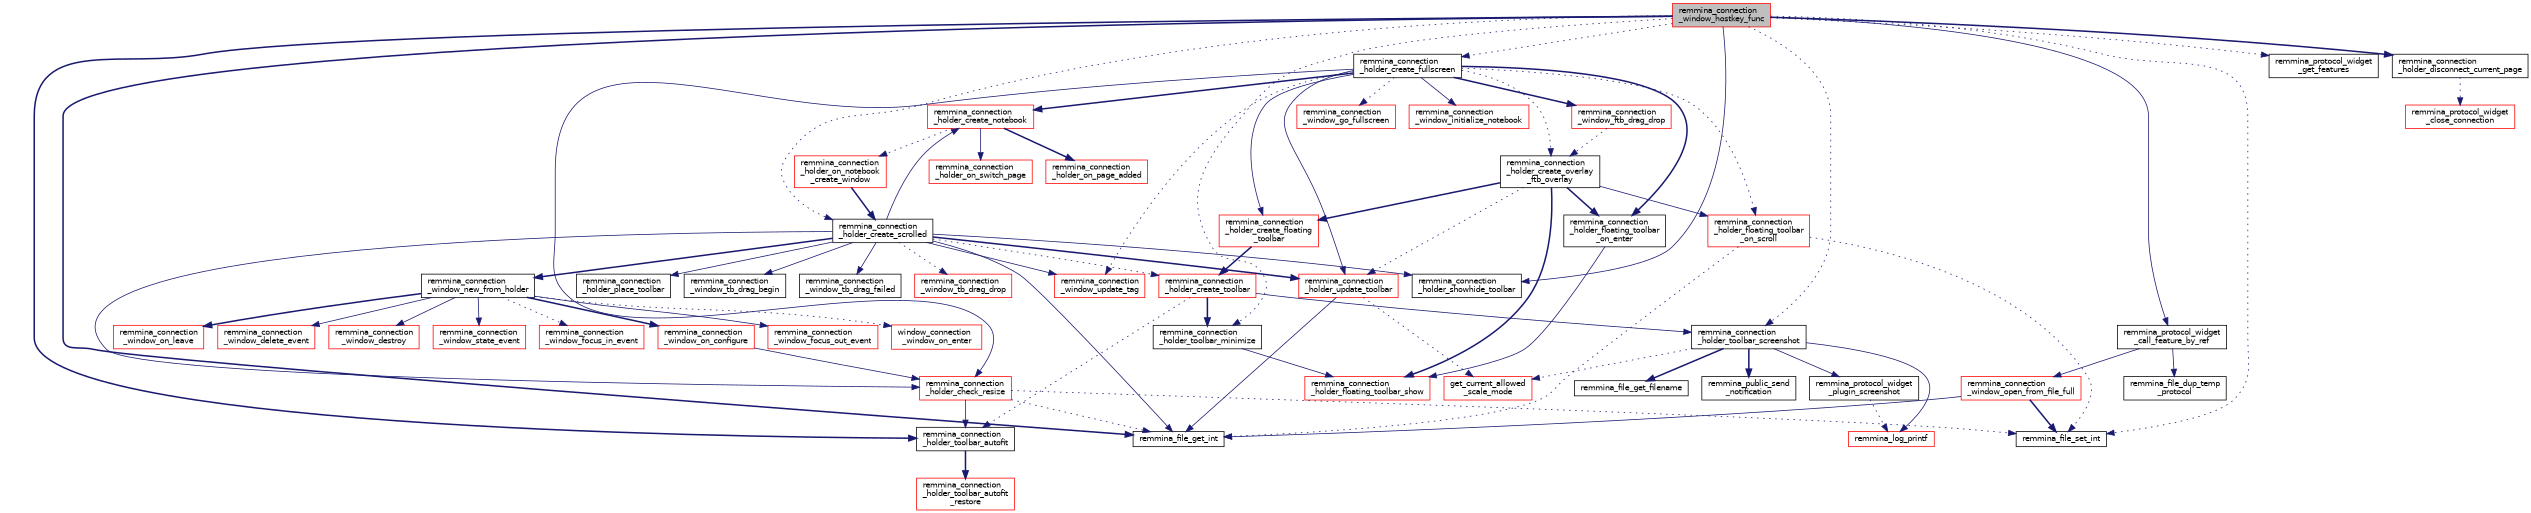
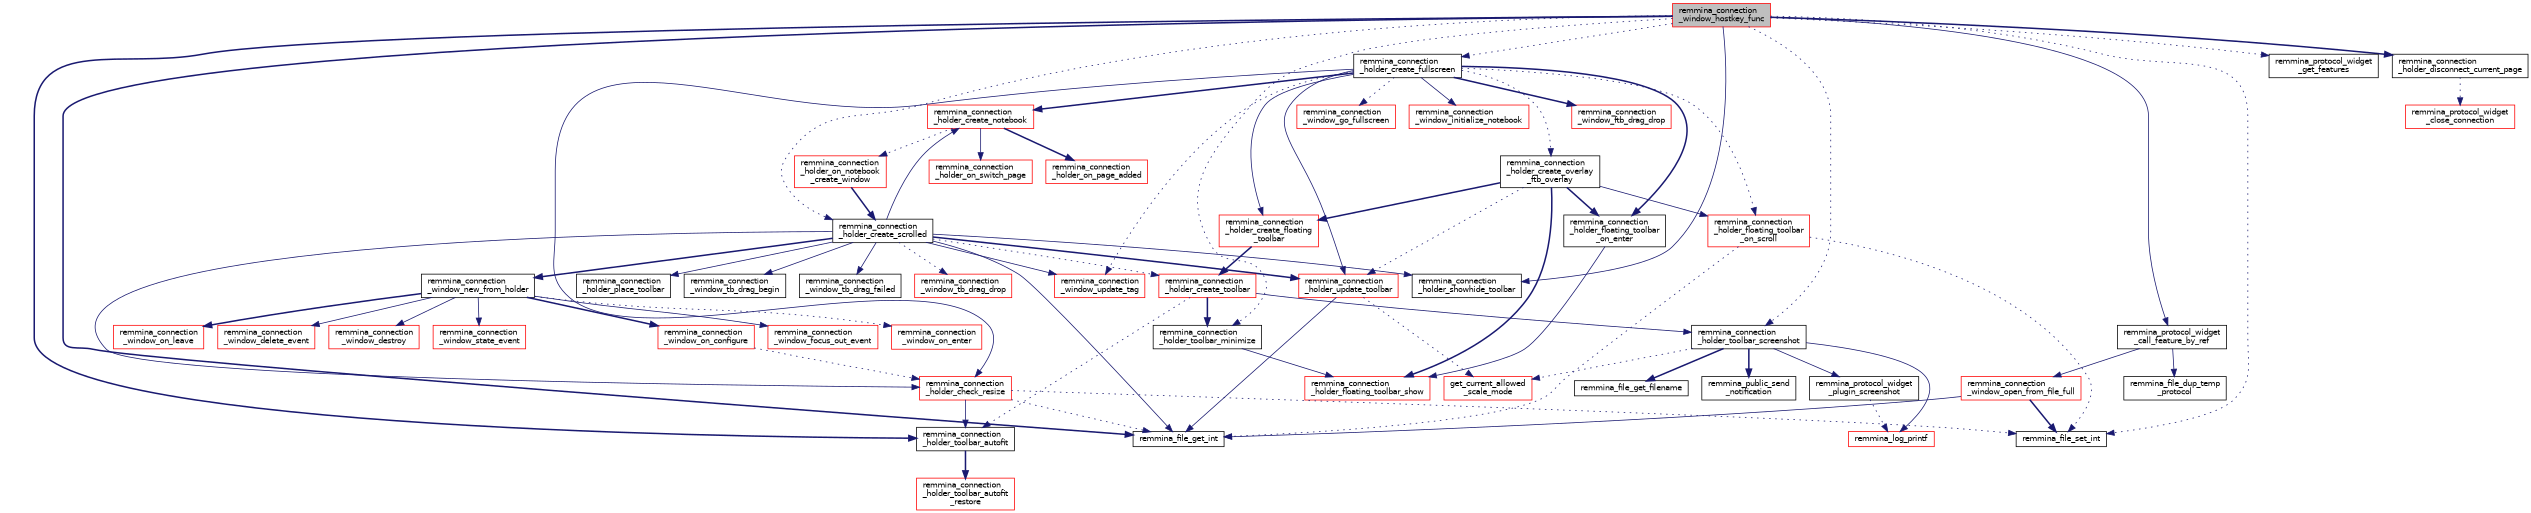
(1592, 140) -> none
(592, 337) -> none
(937, 337) -> (937, 337)
(833, 363) -> (833, 363)
